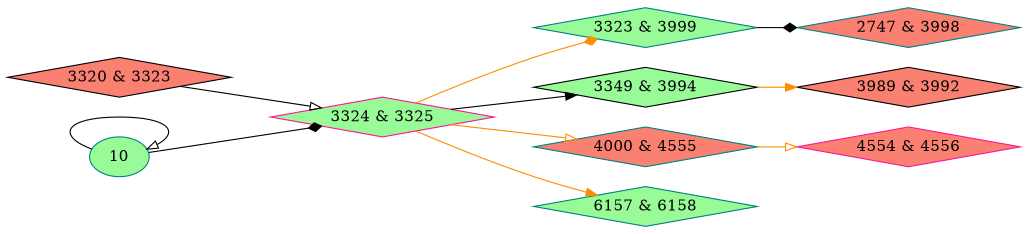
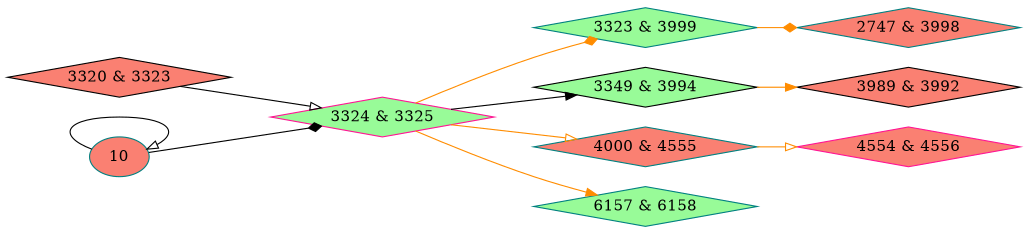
(770, 28) -> (770, 28)
(119, 157) -> (119, 157)
